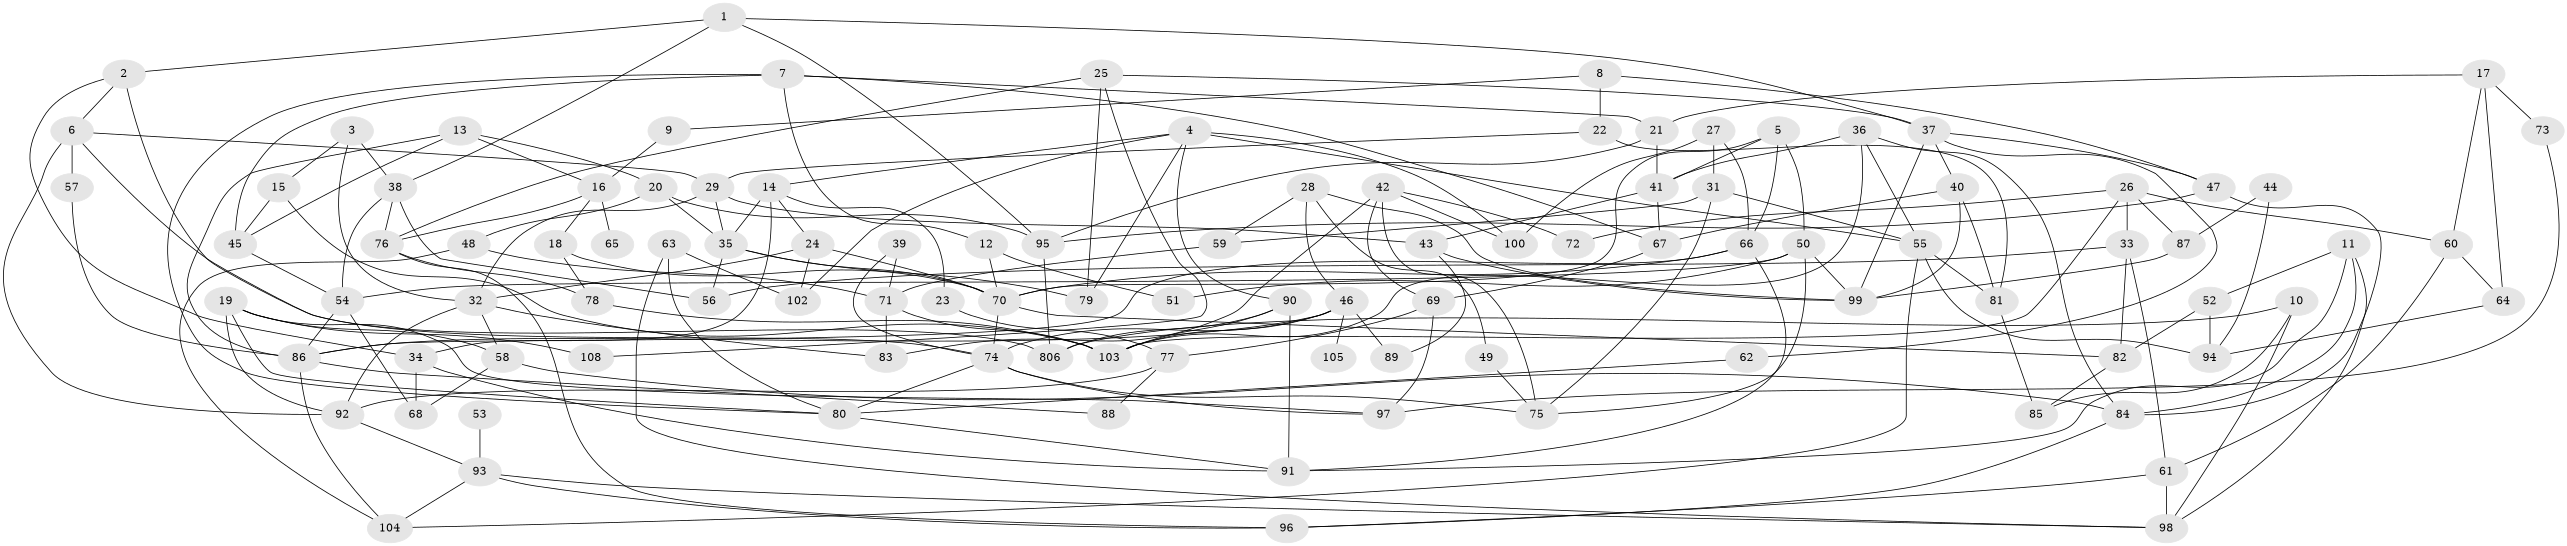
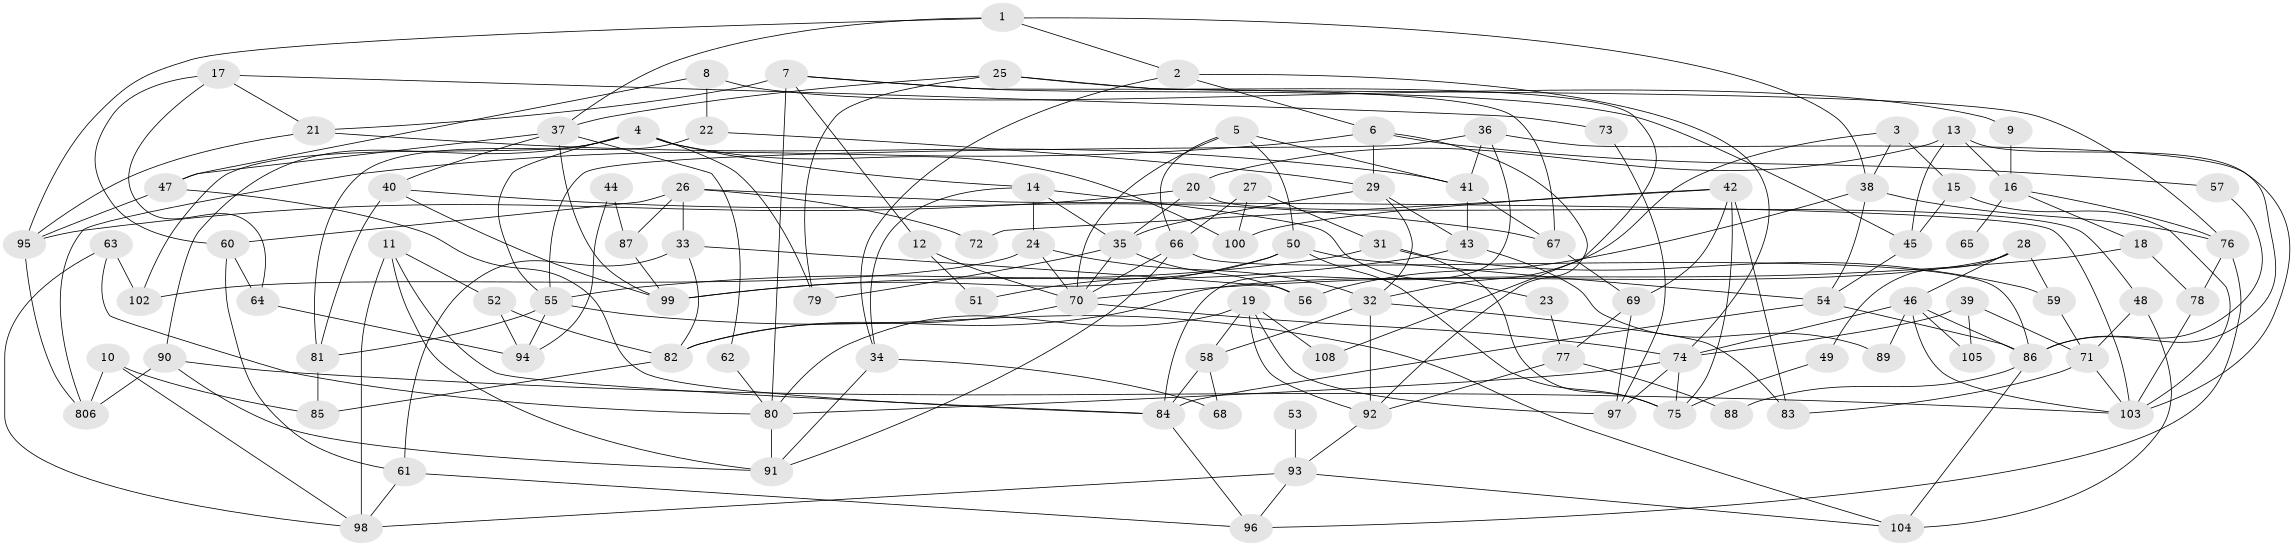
(1482, 257) -> (1180, 296)
none -> (1969, 324)
(380, 361) -> (1491, 351)
